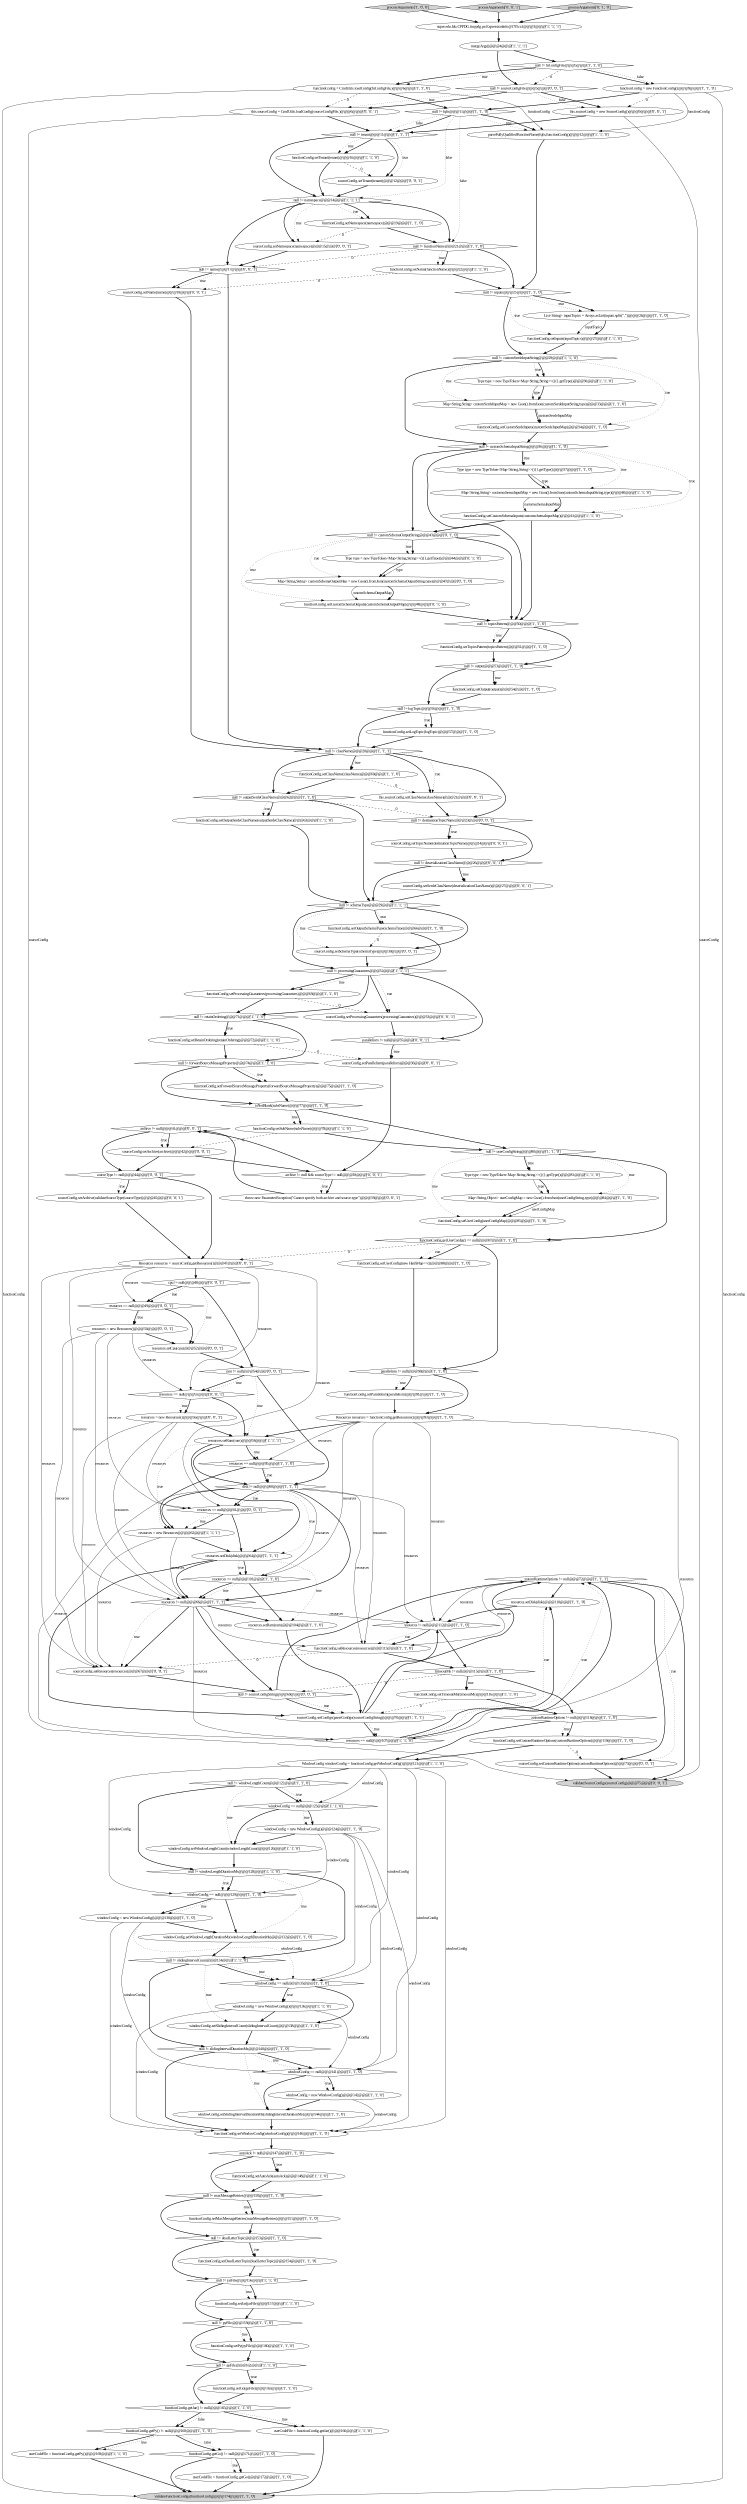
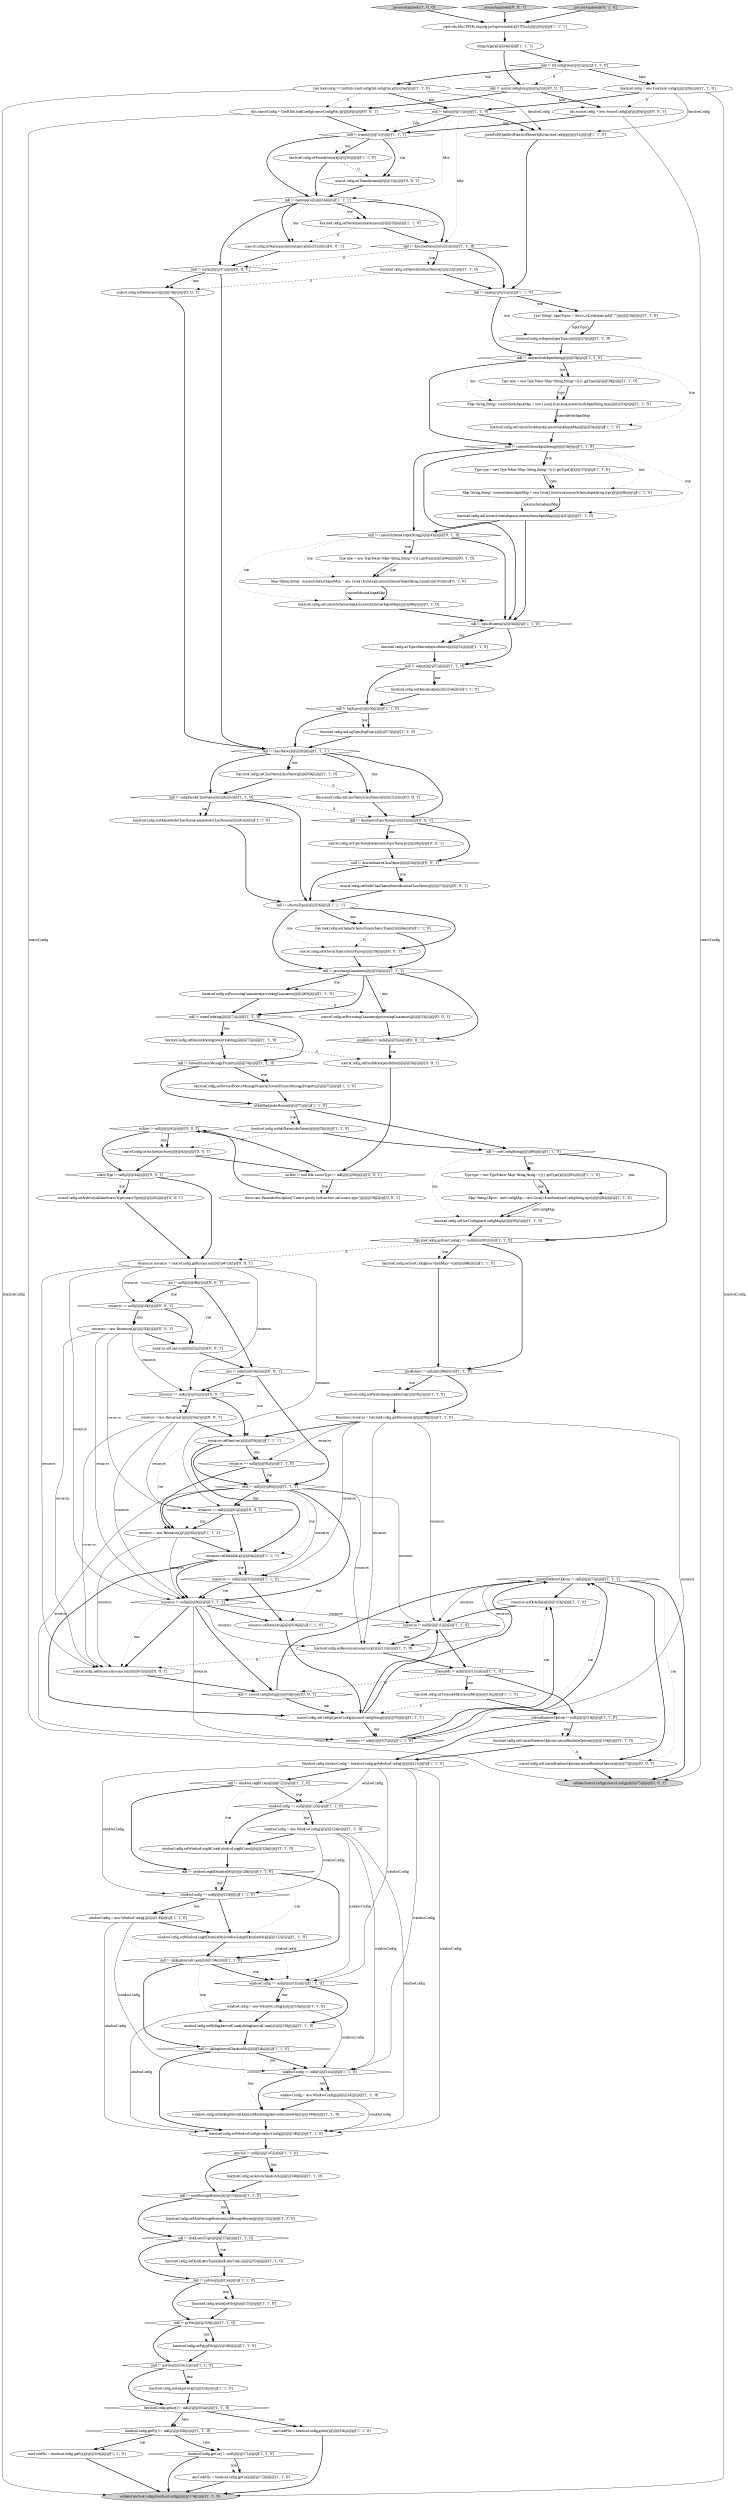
(374, 905) -> (311, 905)
